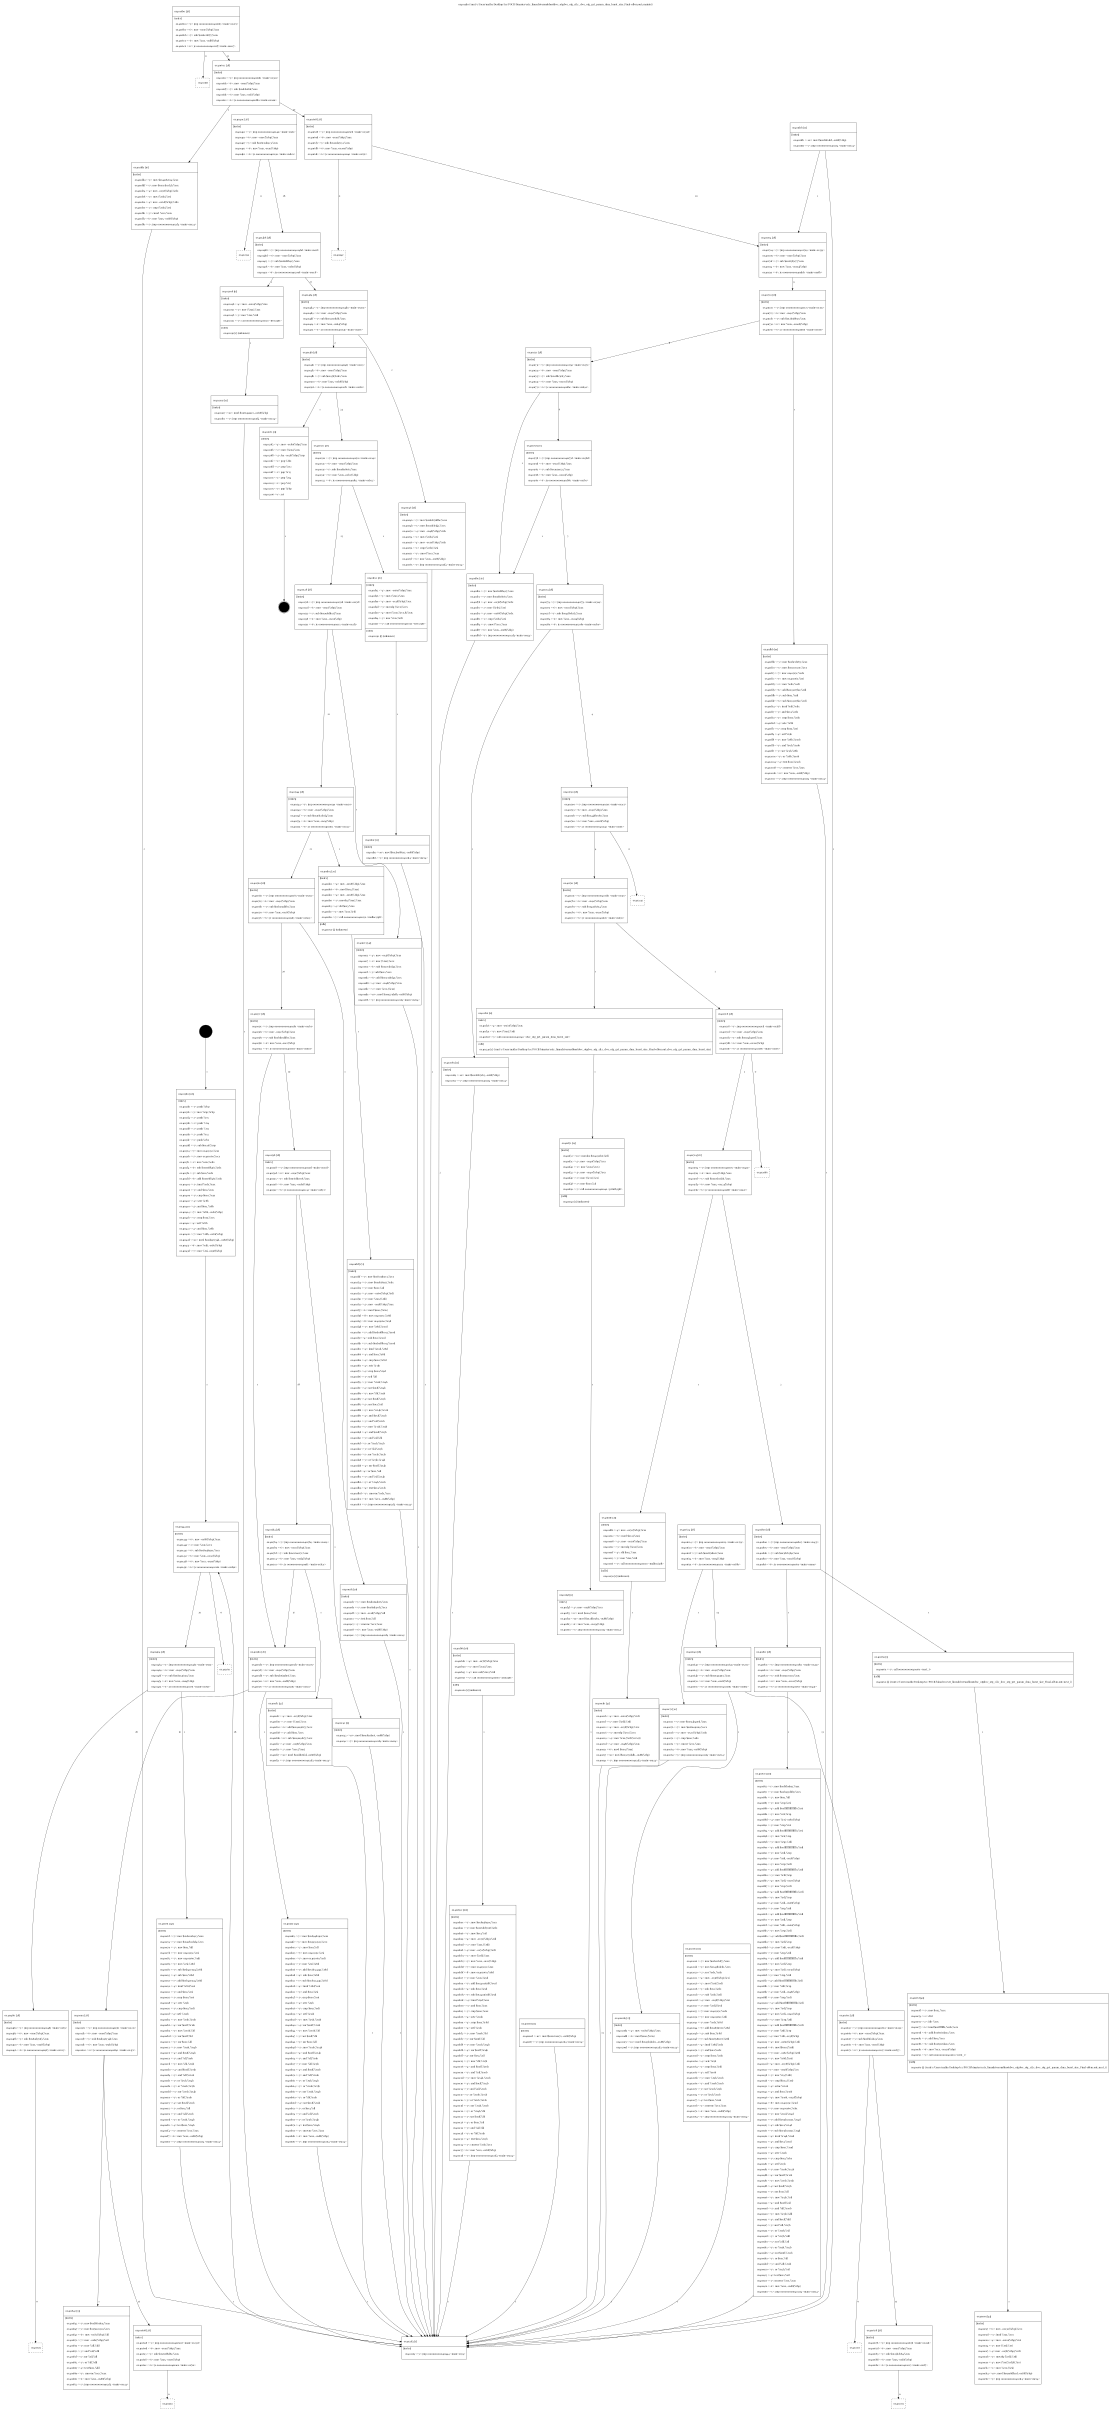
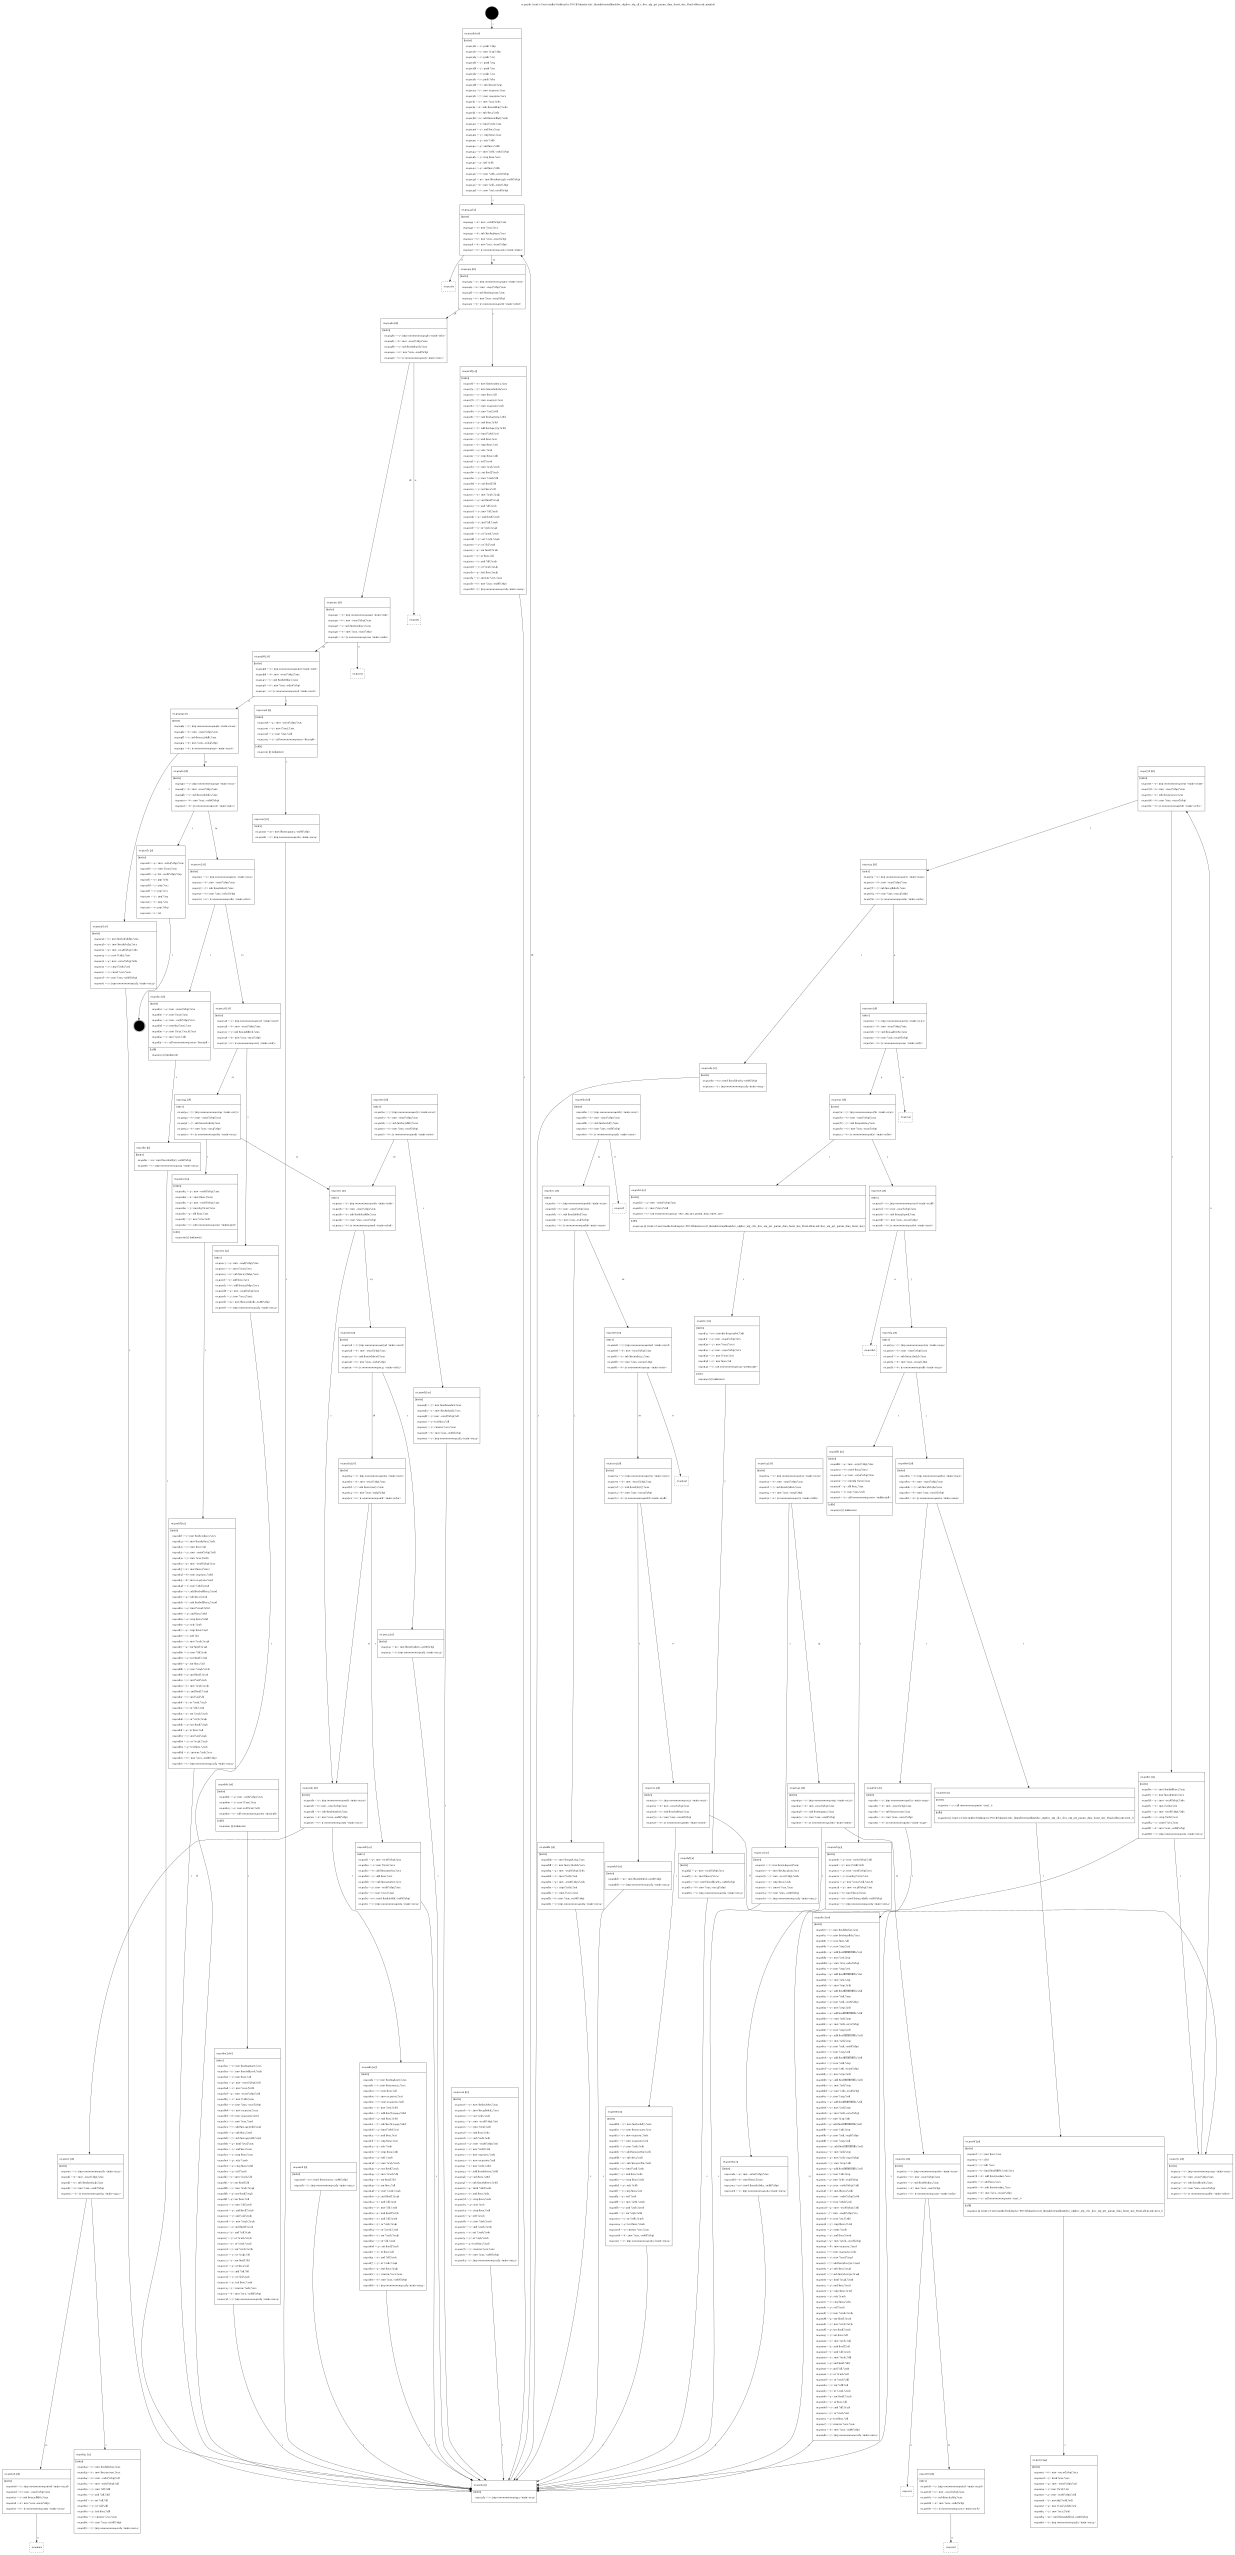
(809, 191) -> (638, 1682)
none -> (386, 479)
(508, 479) -> (1186, 1996)
(301, 854) -> (284, 1163)
